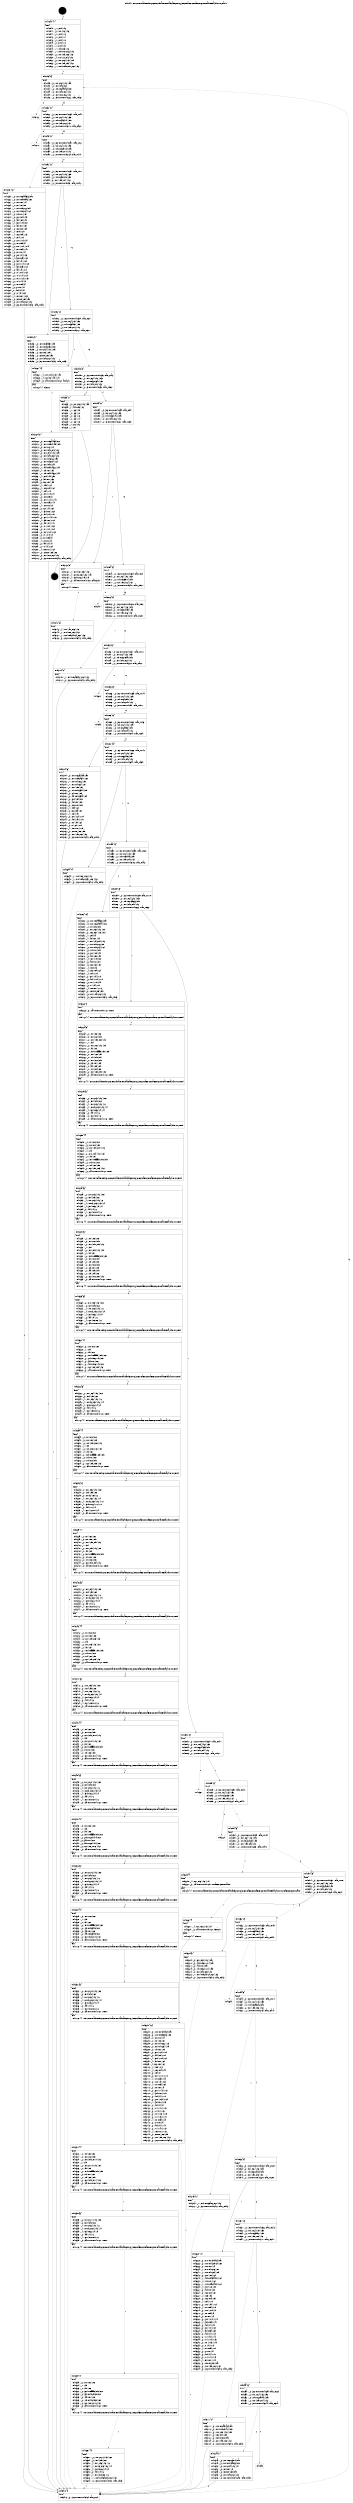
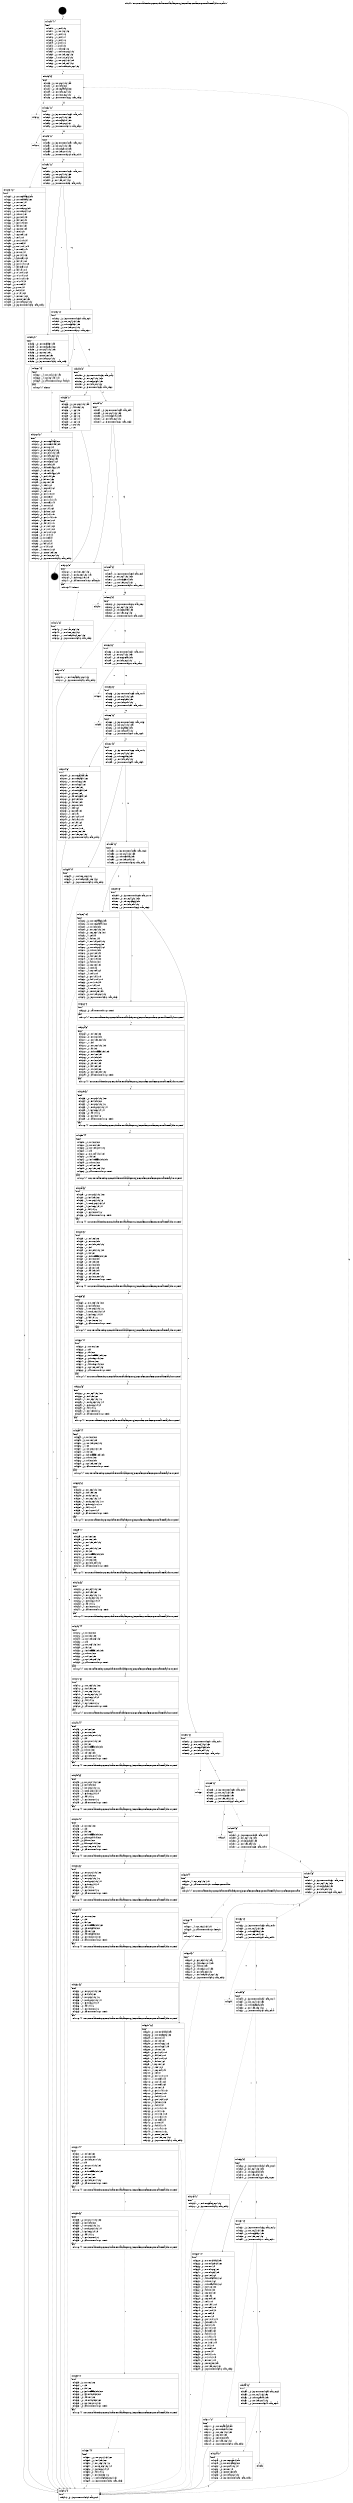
(123, 2201) -> (125, 2202)
